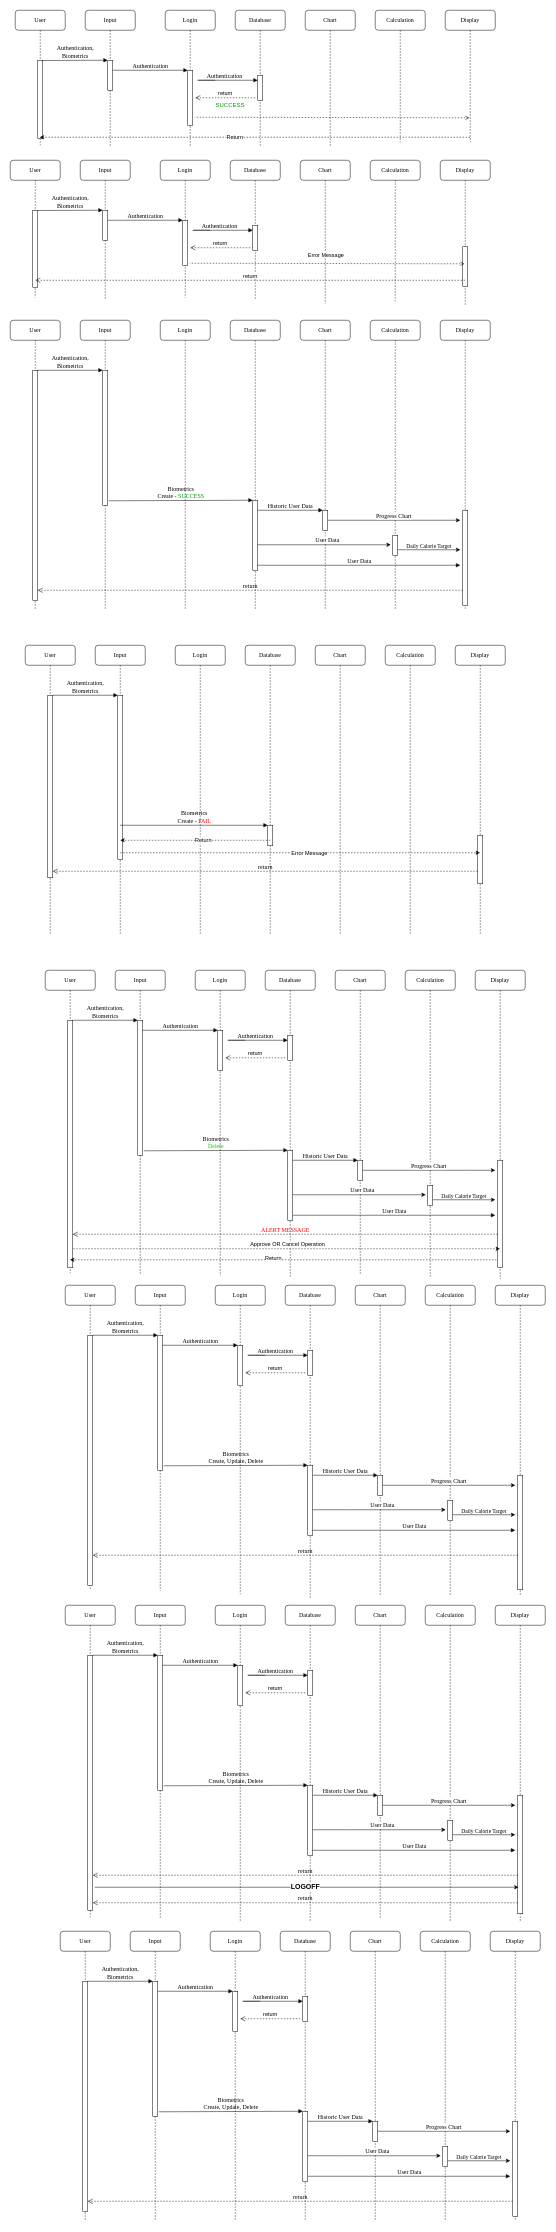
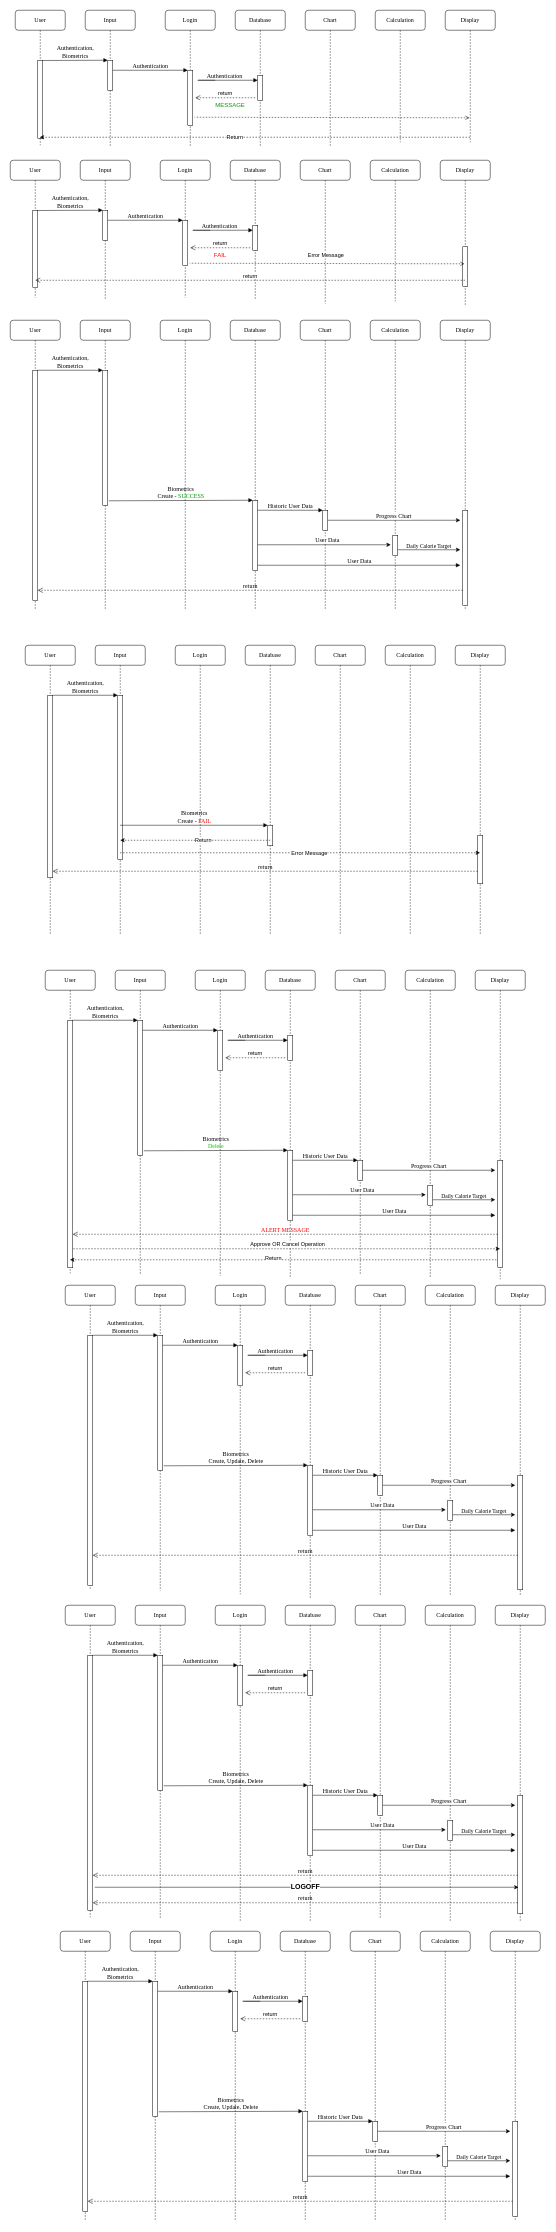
(230, 105) -> (230, 105)
none -> (220, 255)
